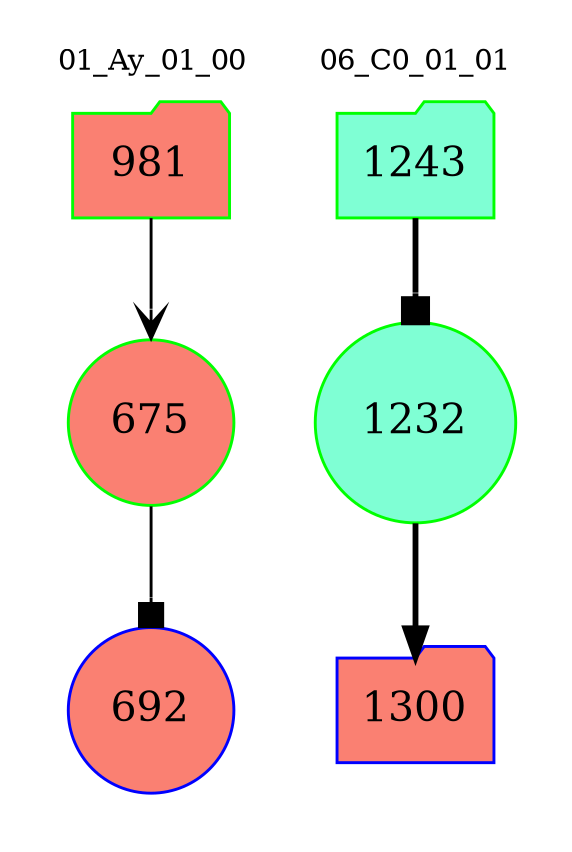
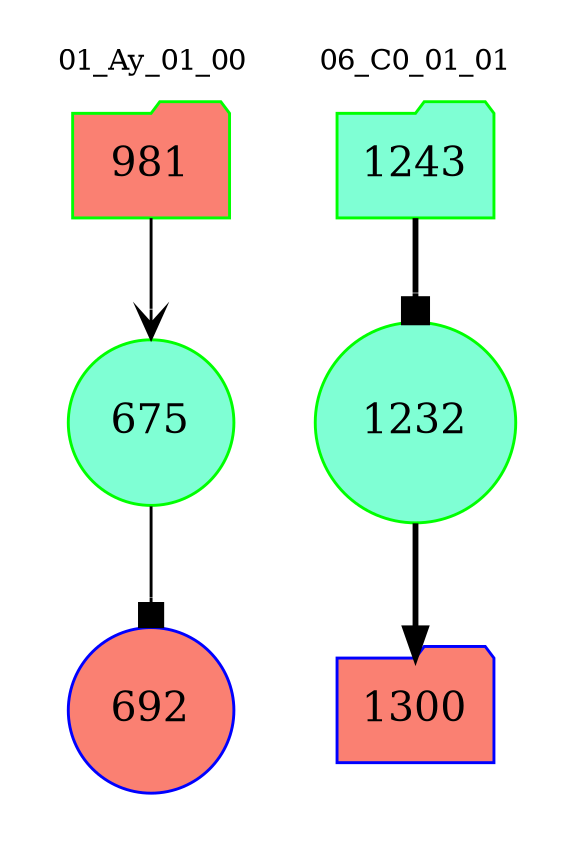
(151, 423) -> (151, 423)
